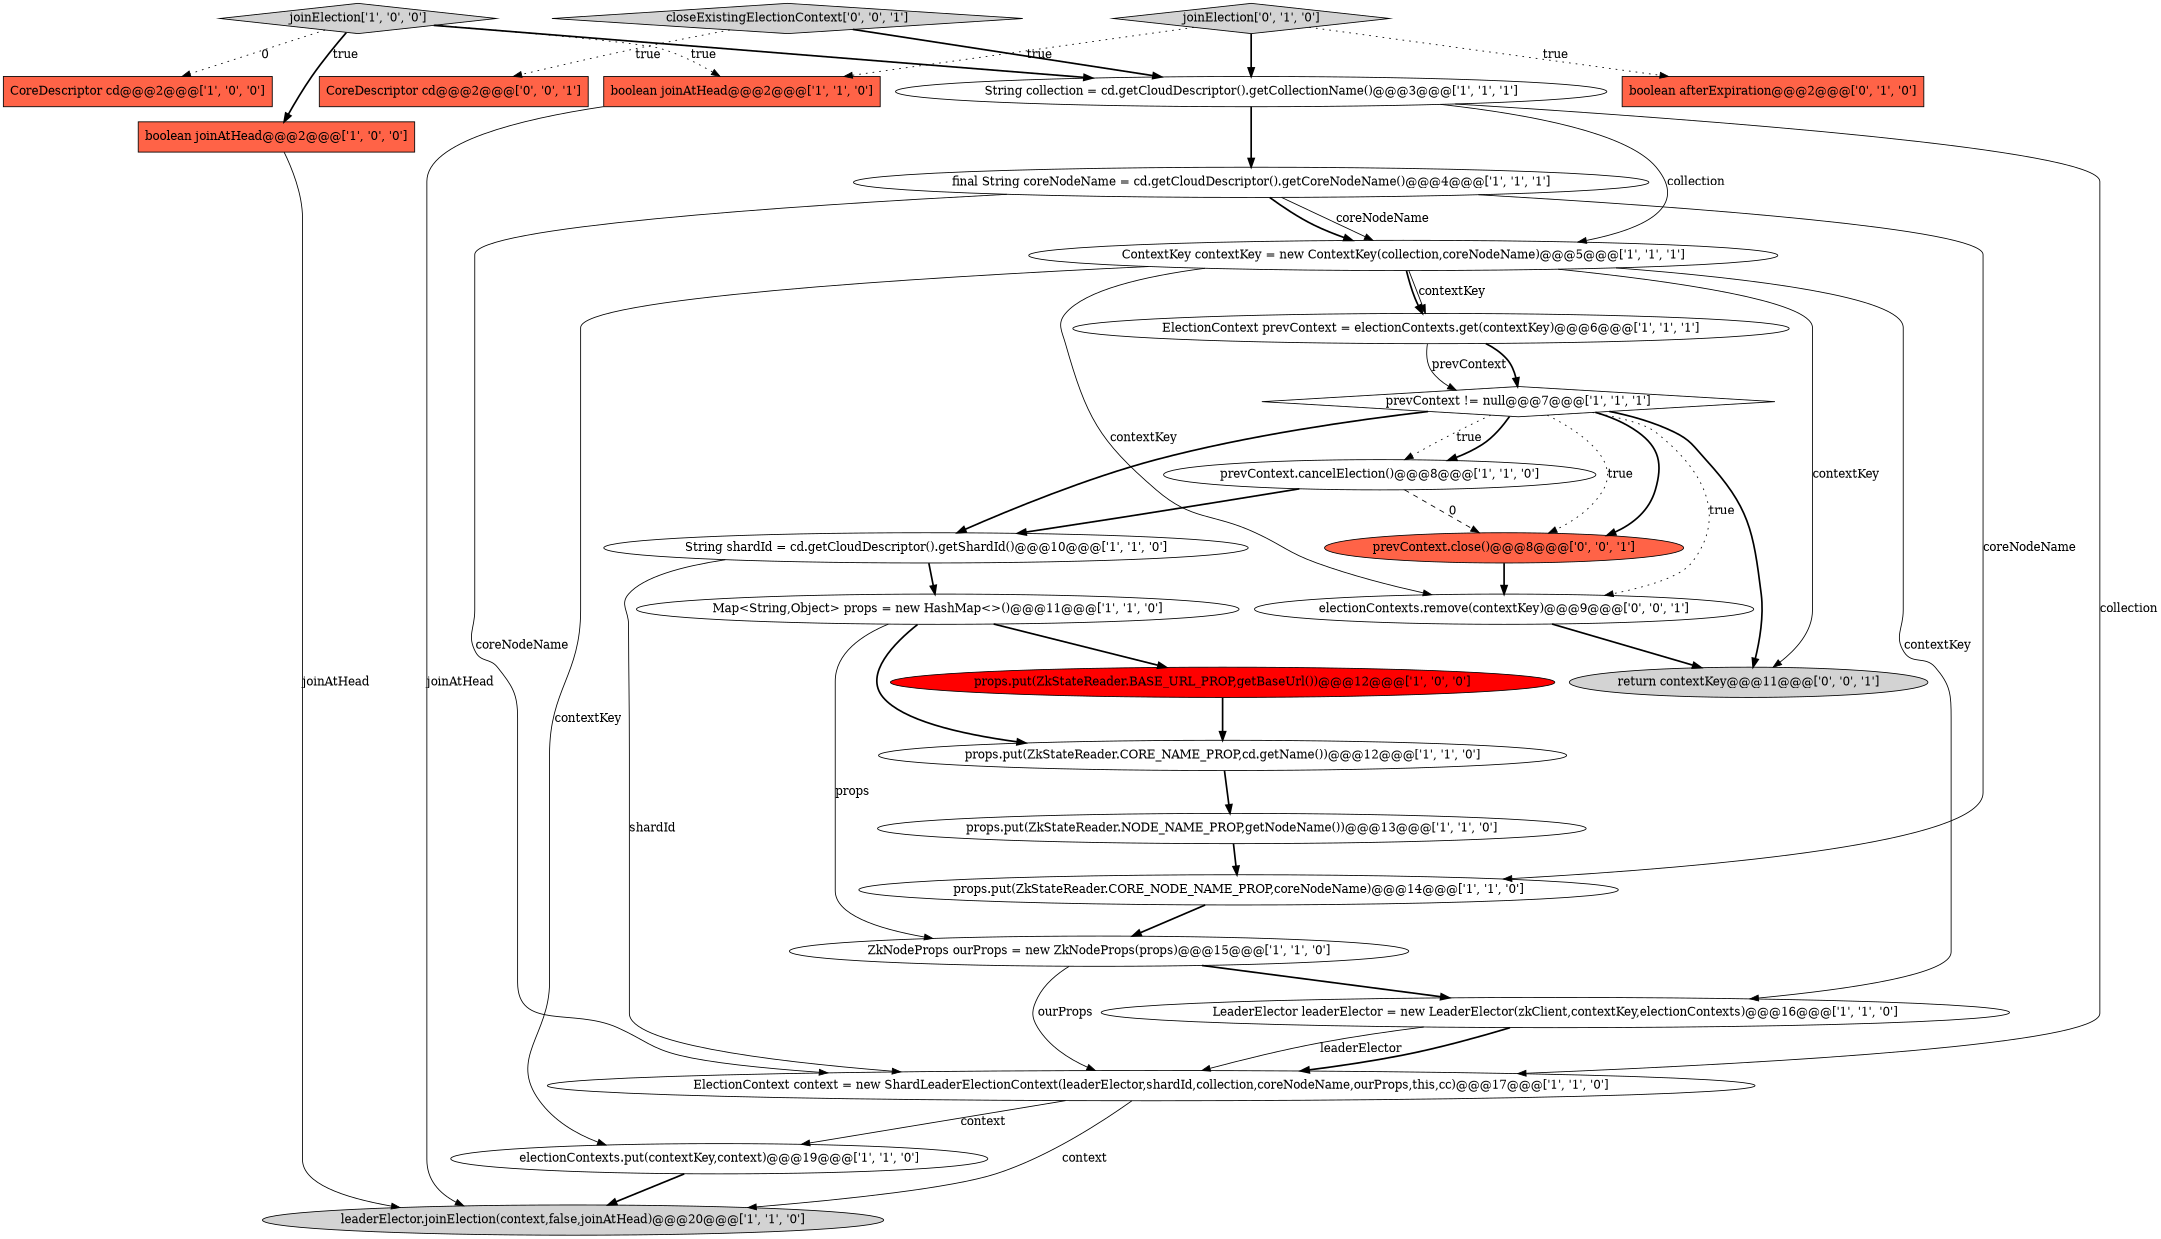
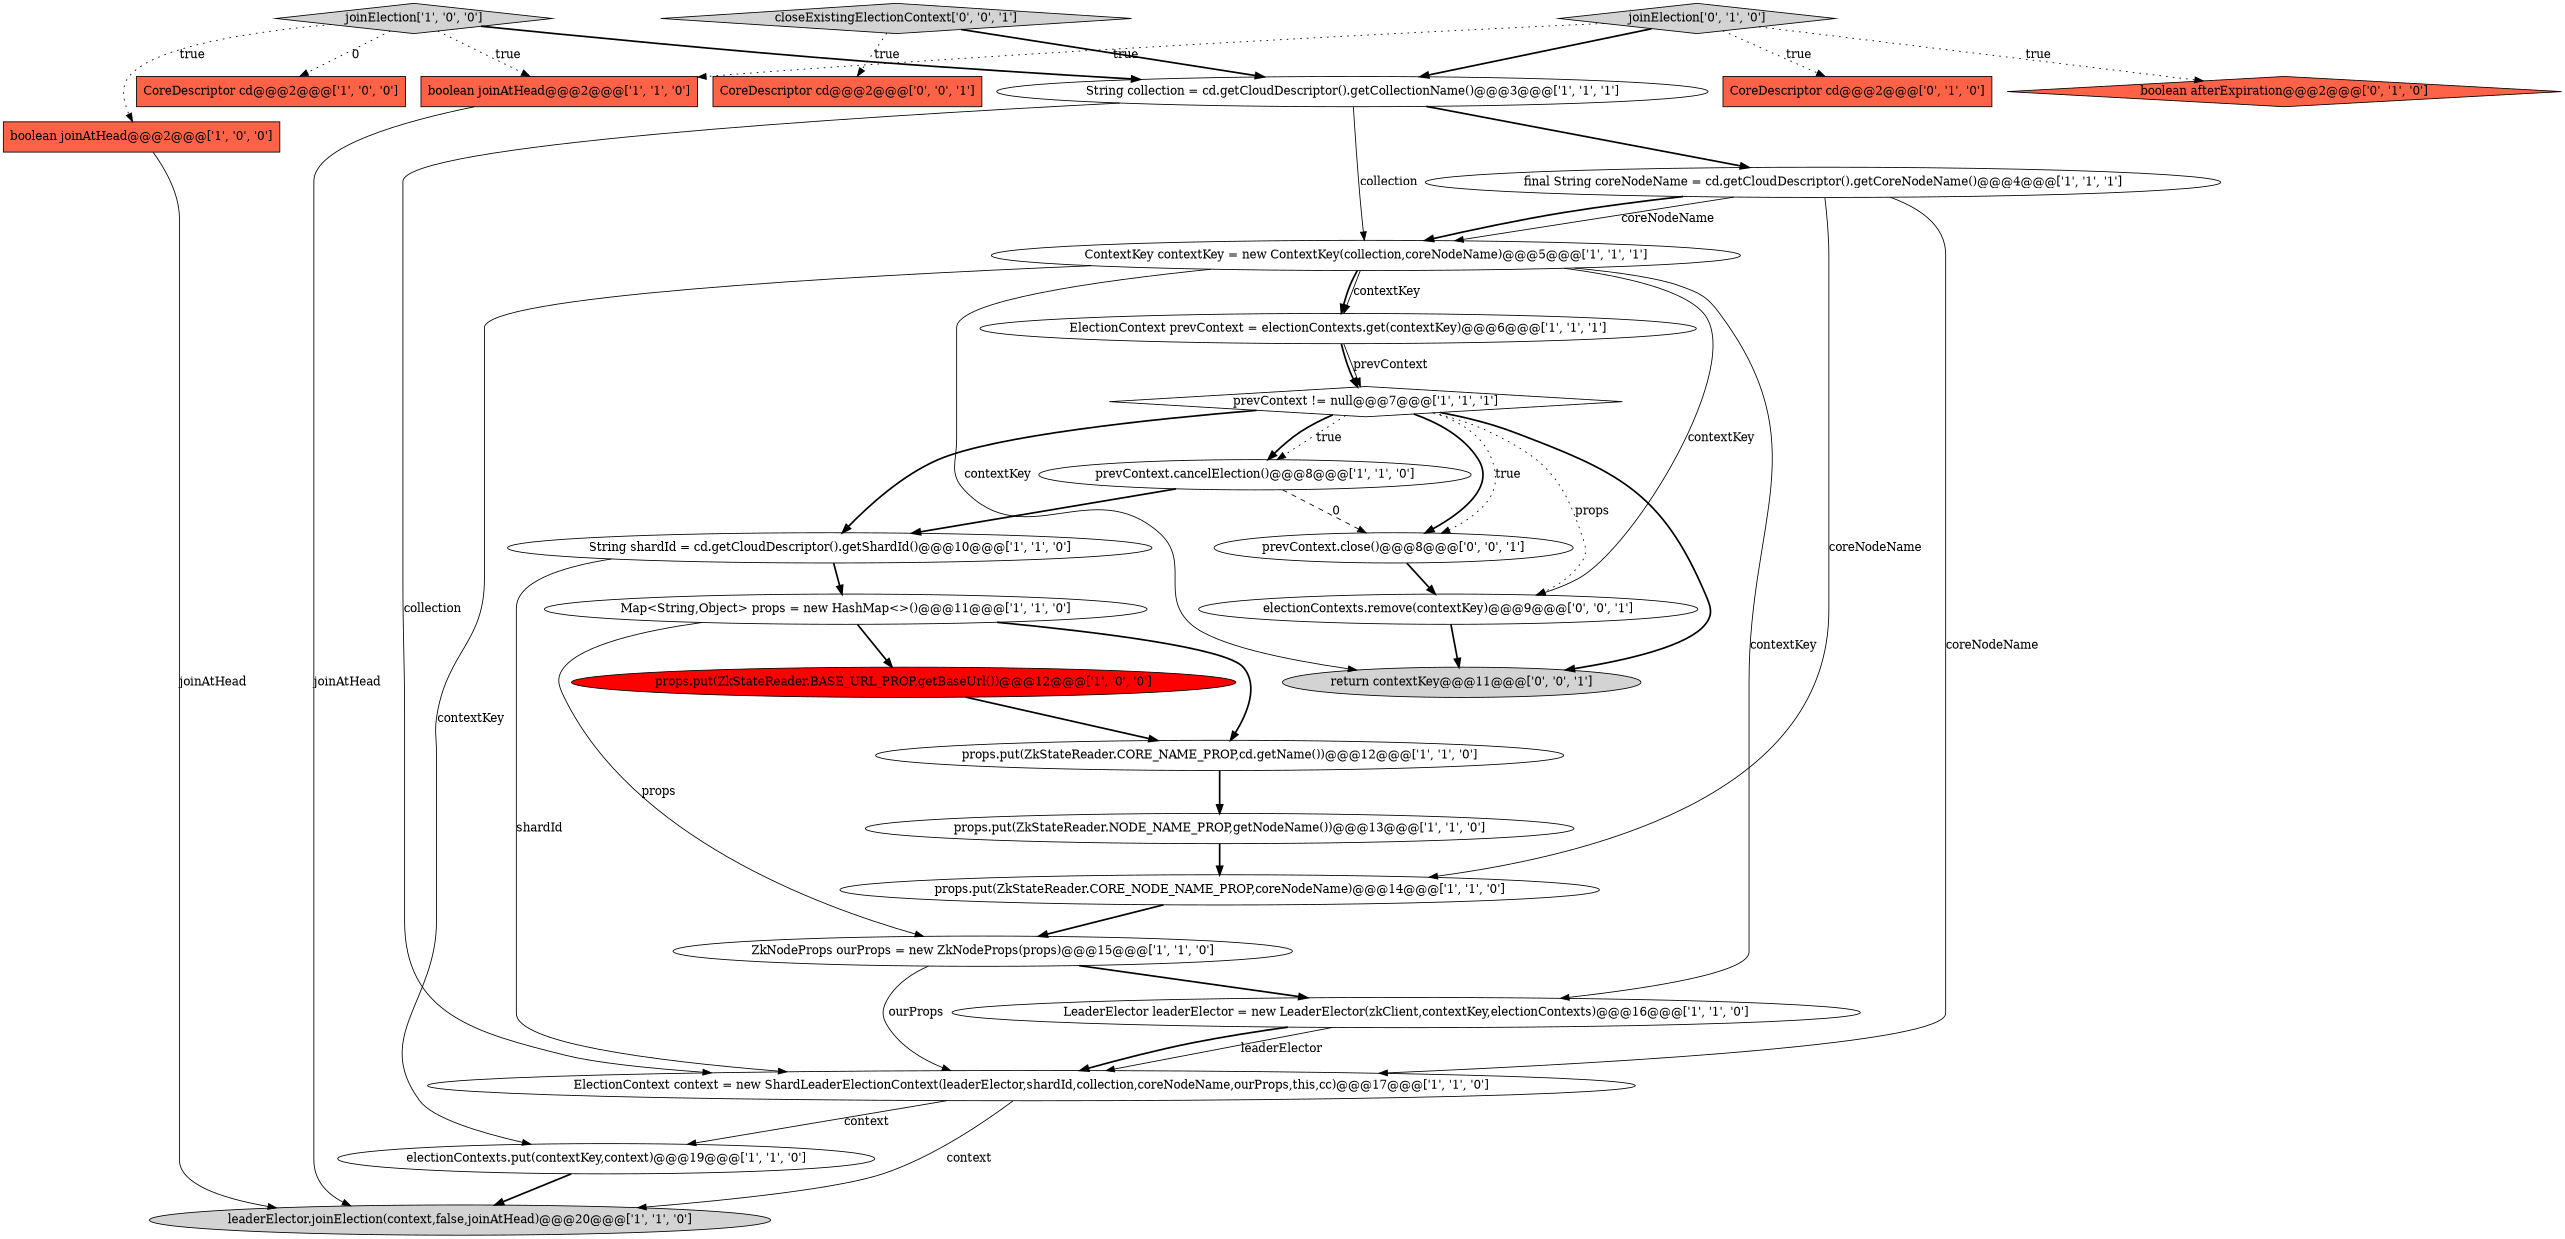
(315, 72) -> (207, 43)
(1773, 92) -> (2284, 92)
none -> (1857, 92)
(1722, 511) -> (1592, 511)
(1504, 548) -> (1394, 548)
